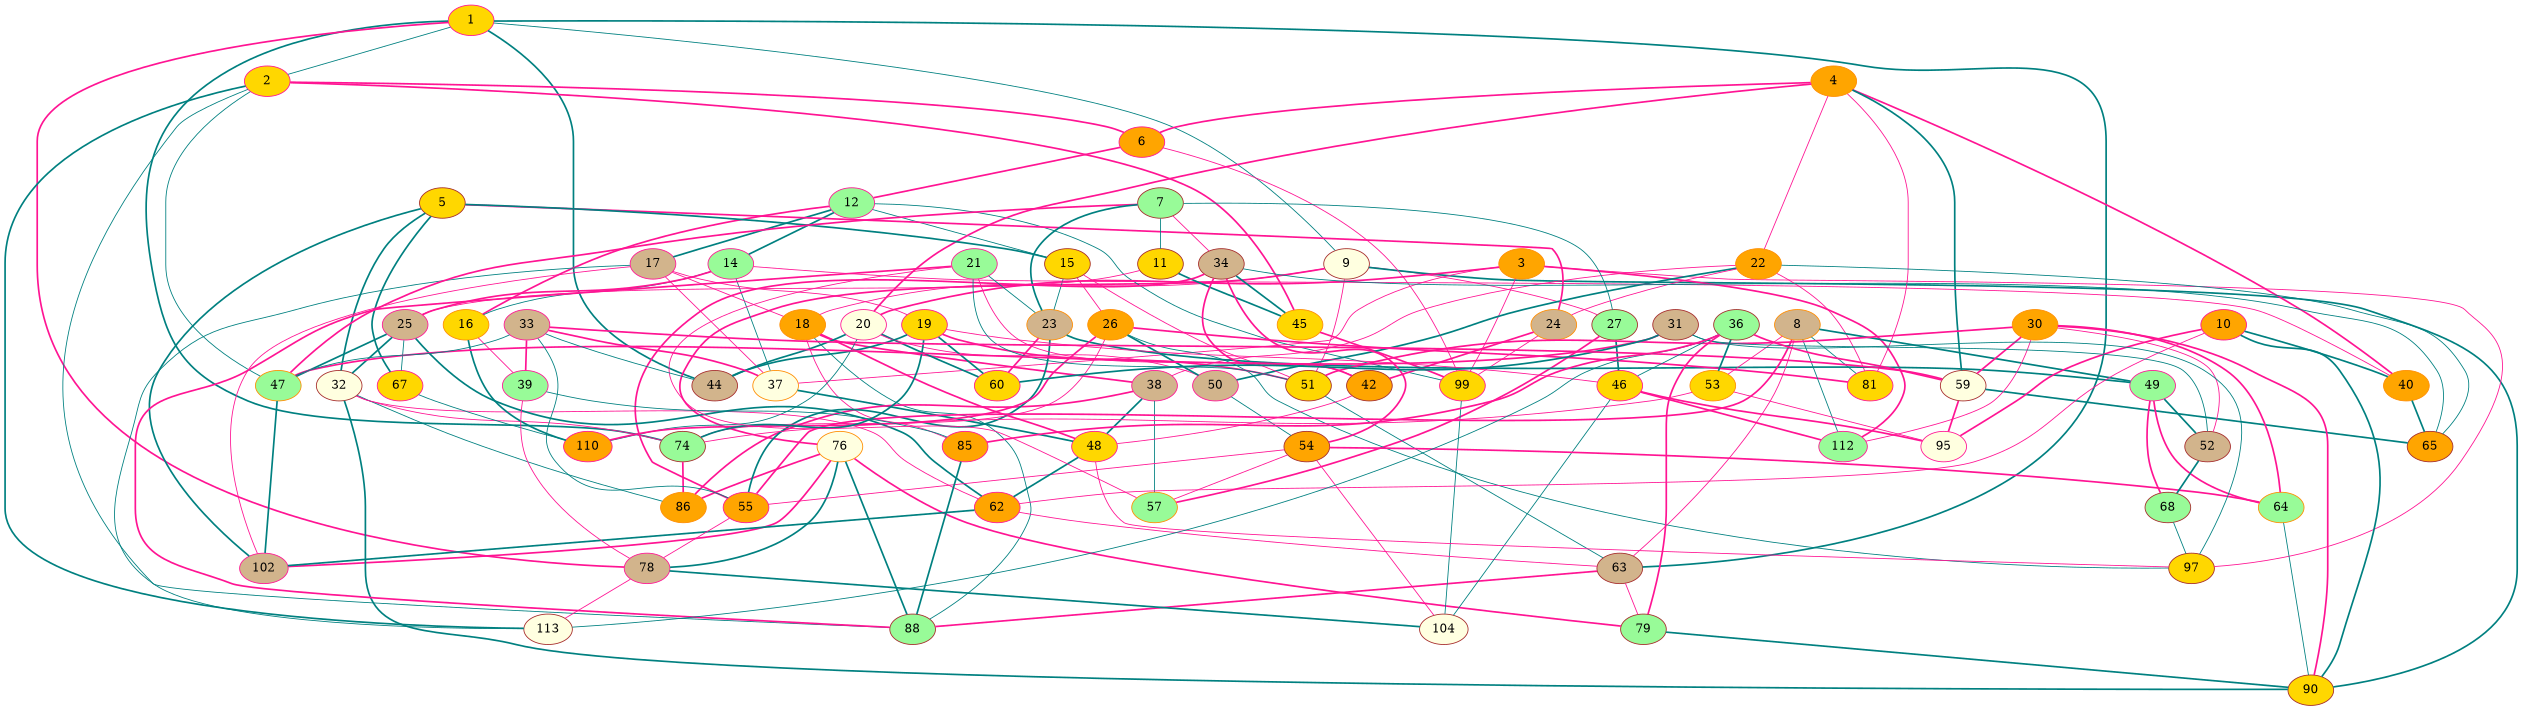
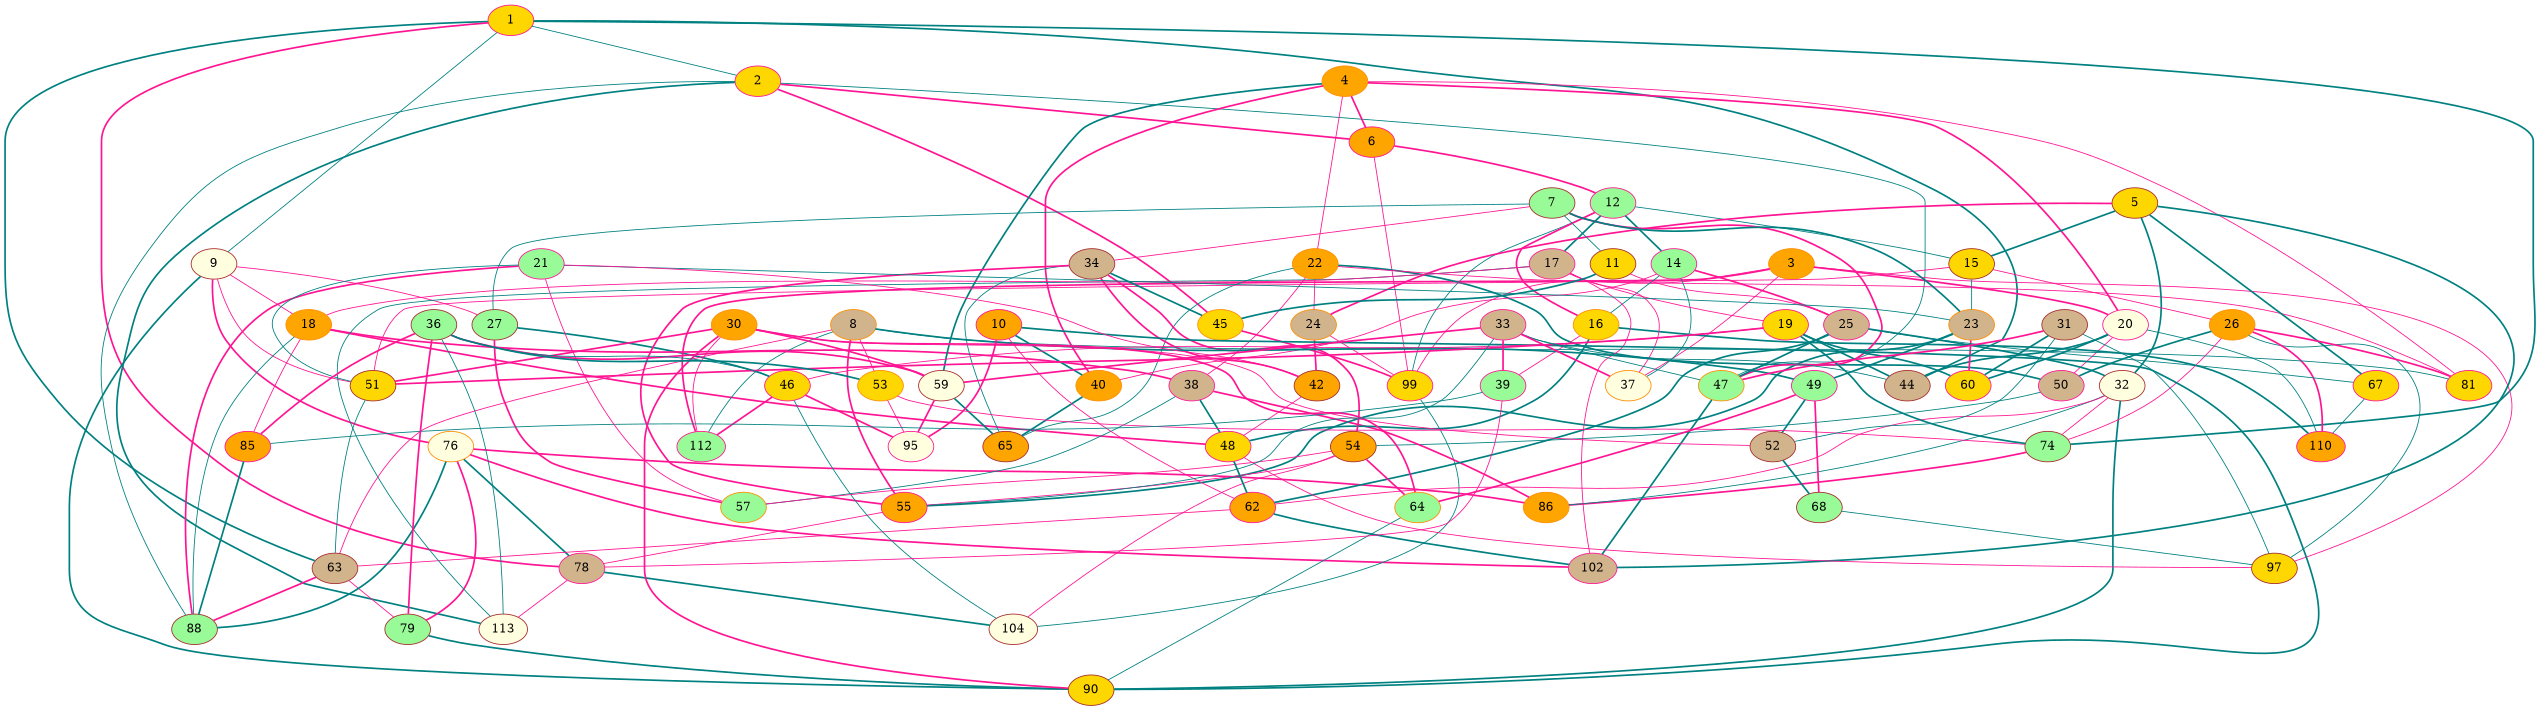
(997, 426) -> (1472, 425)
